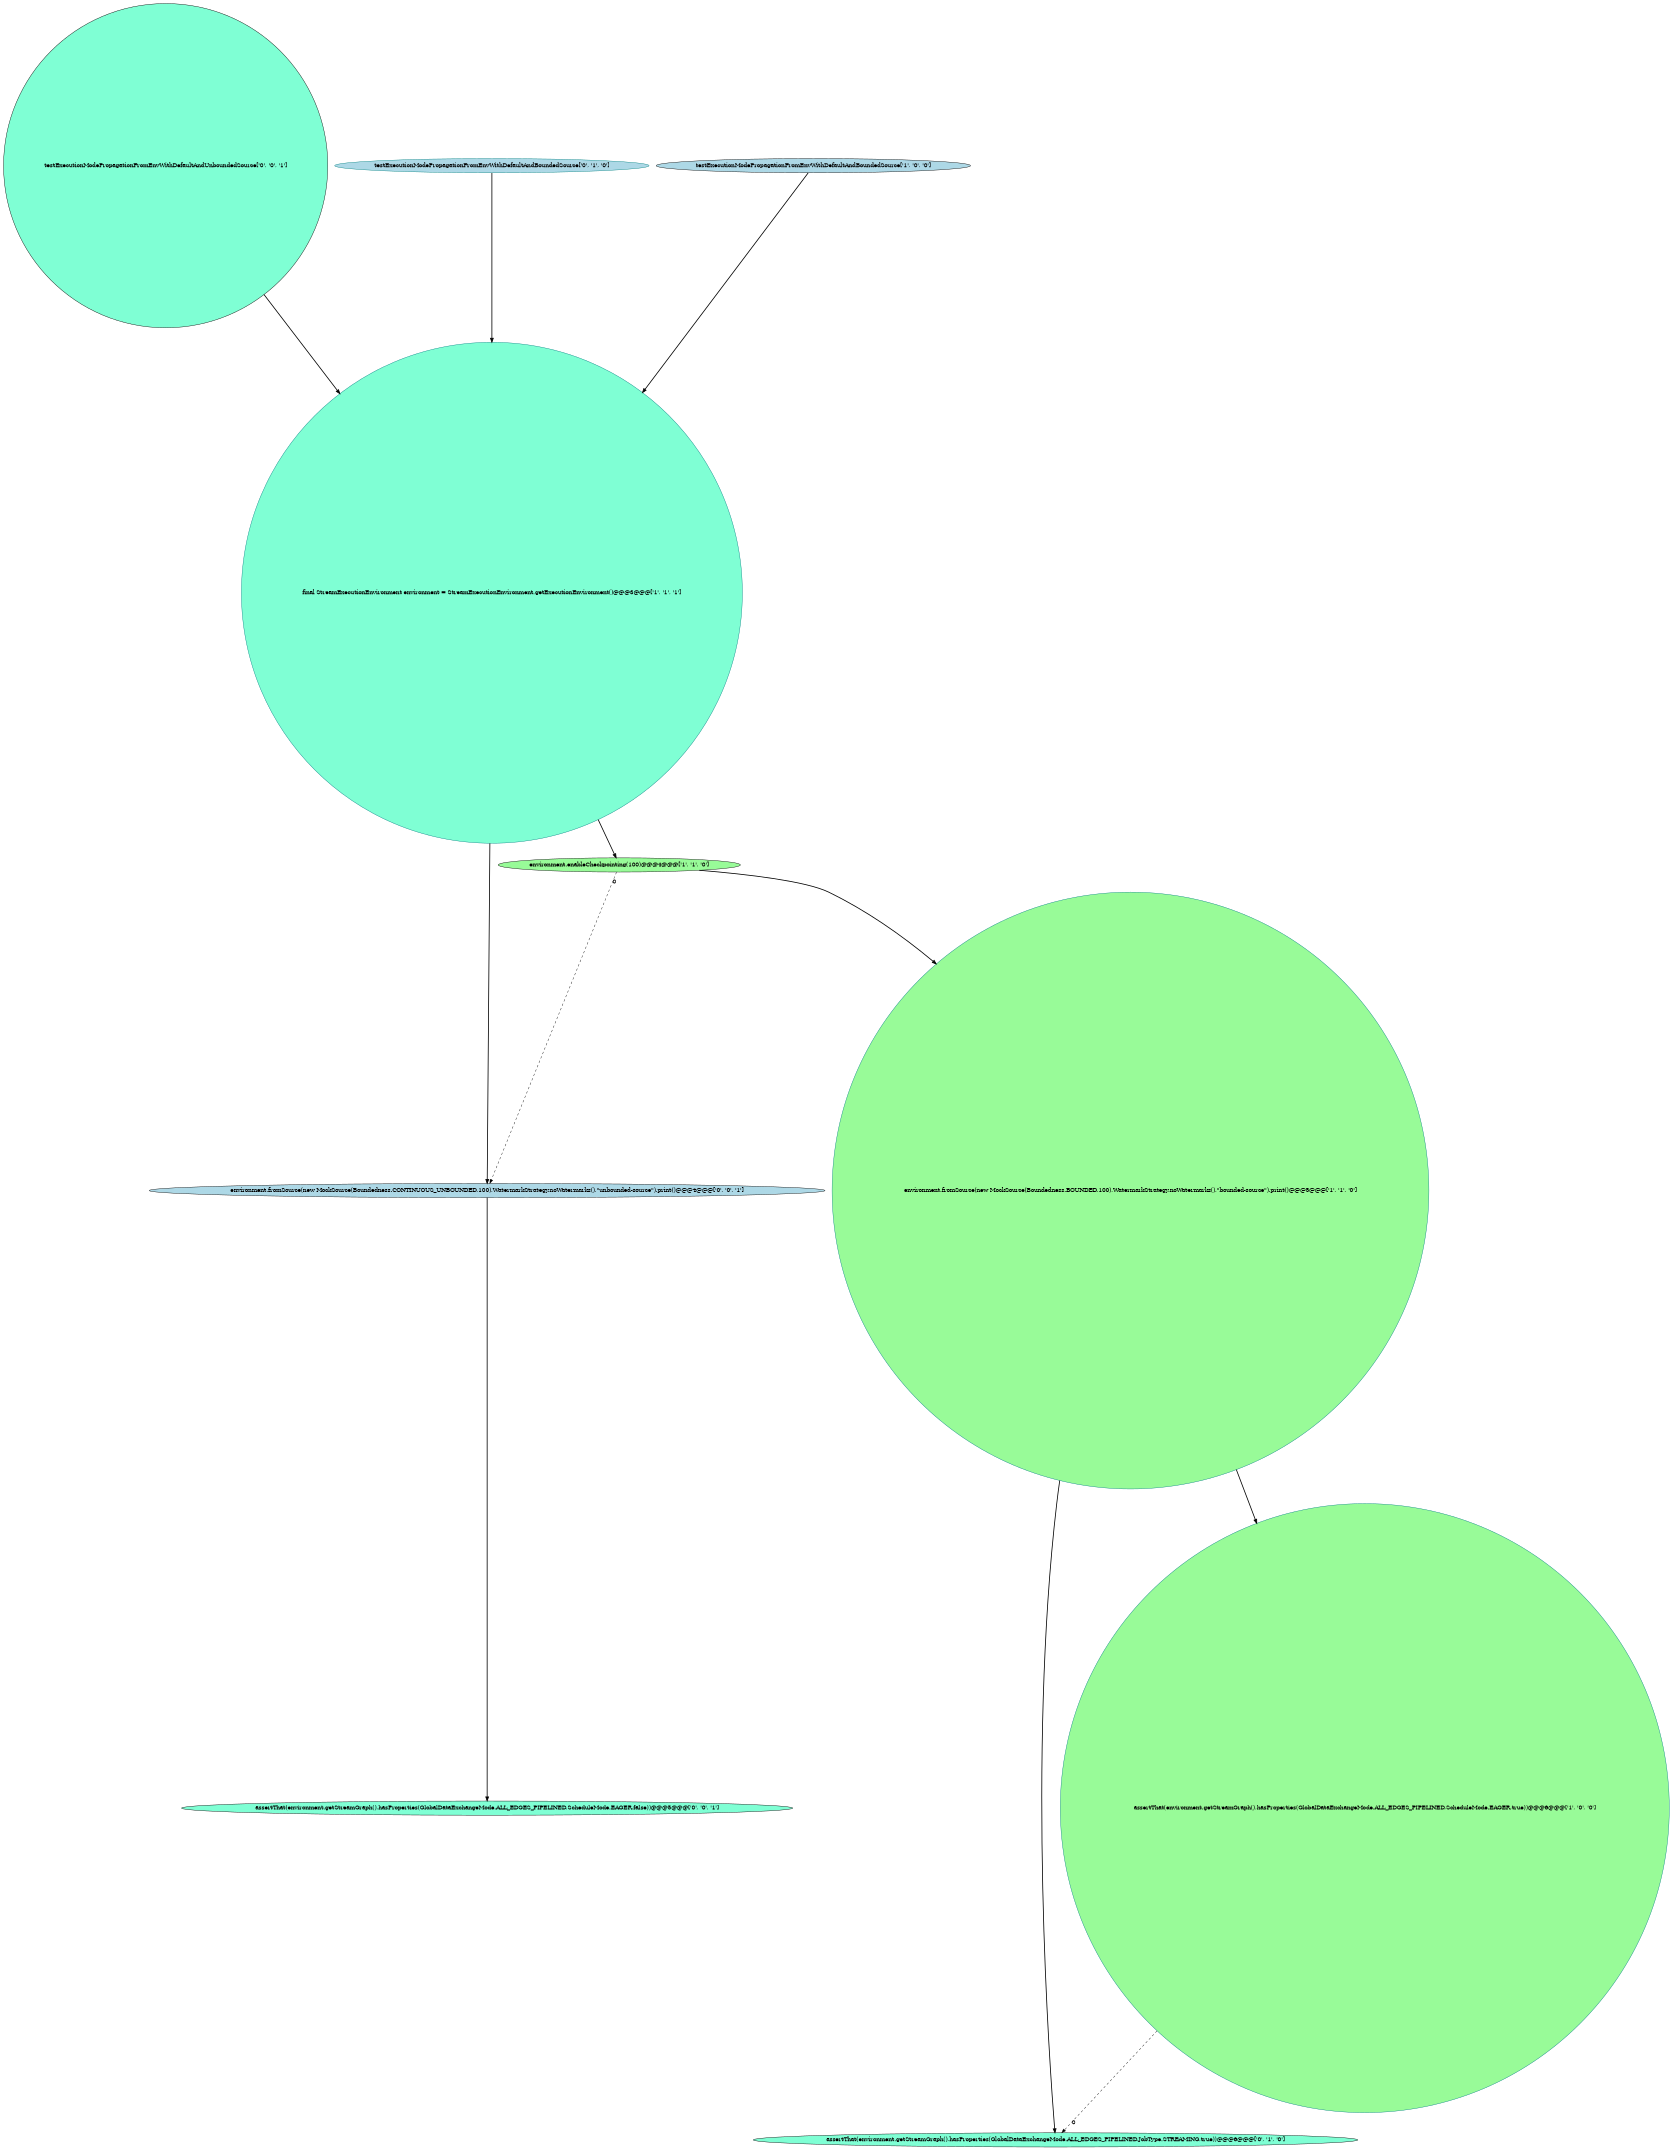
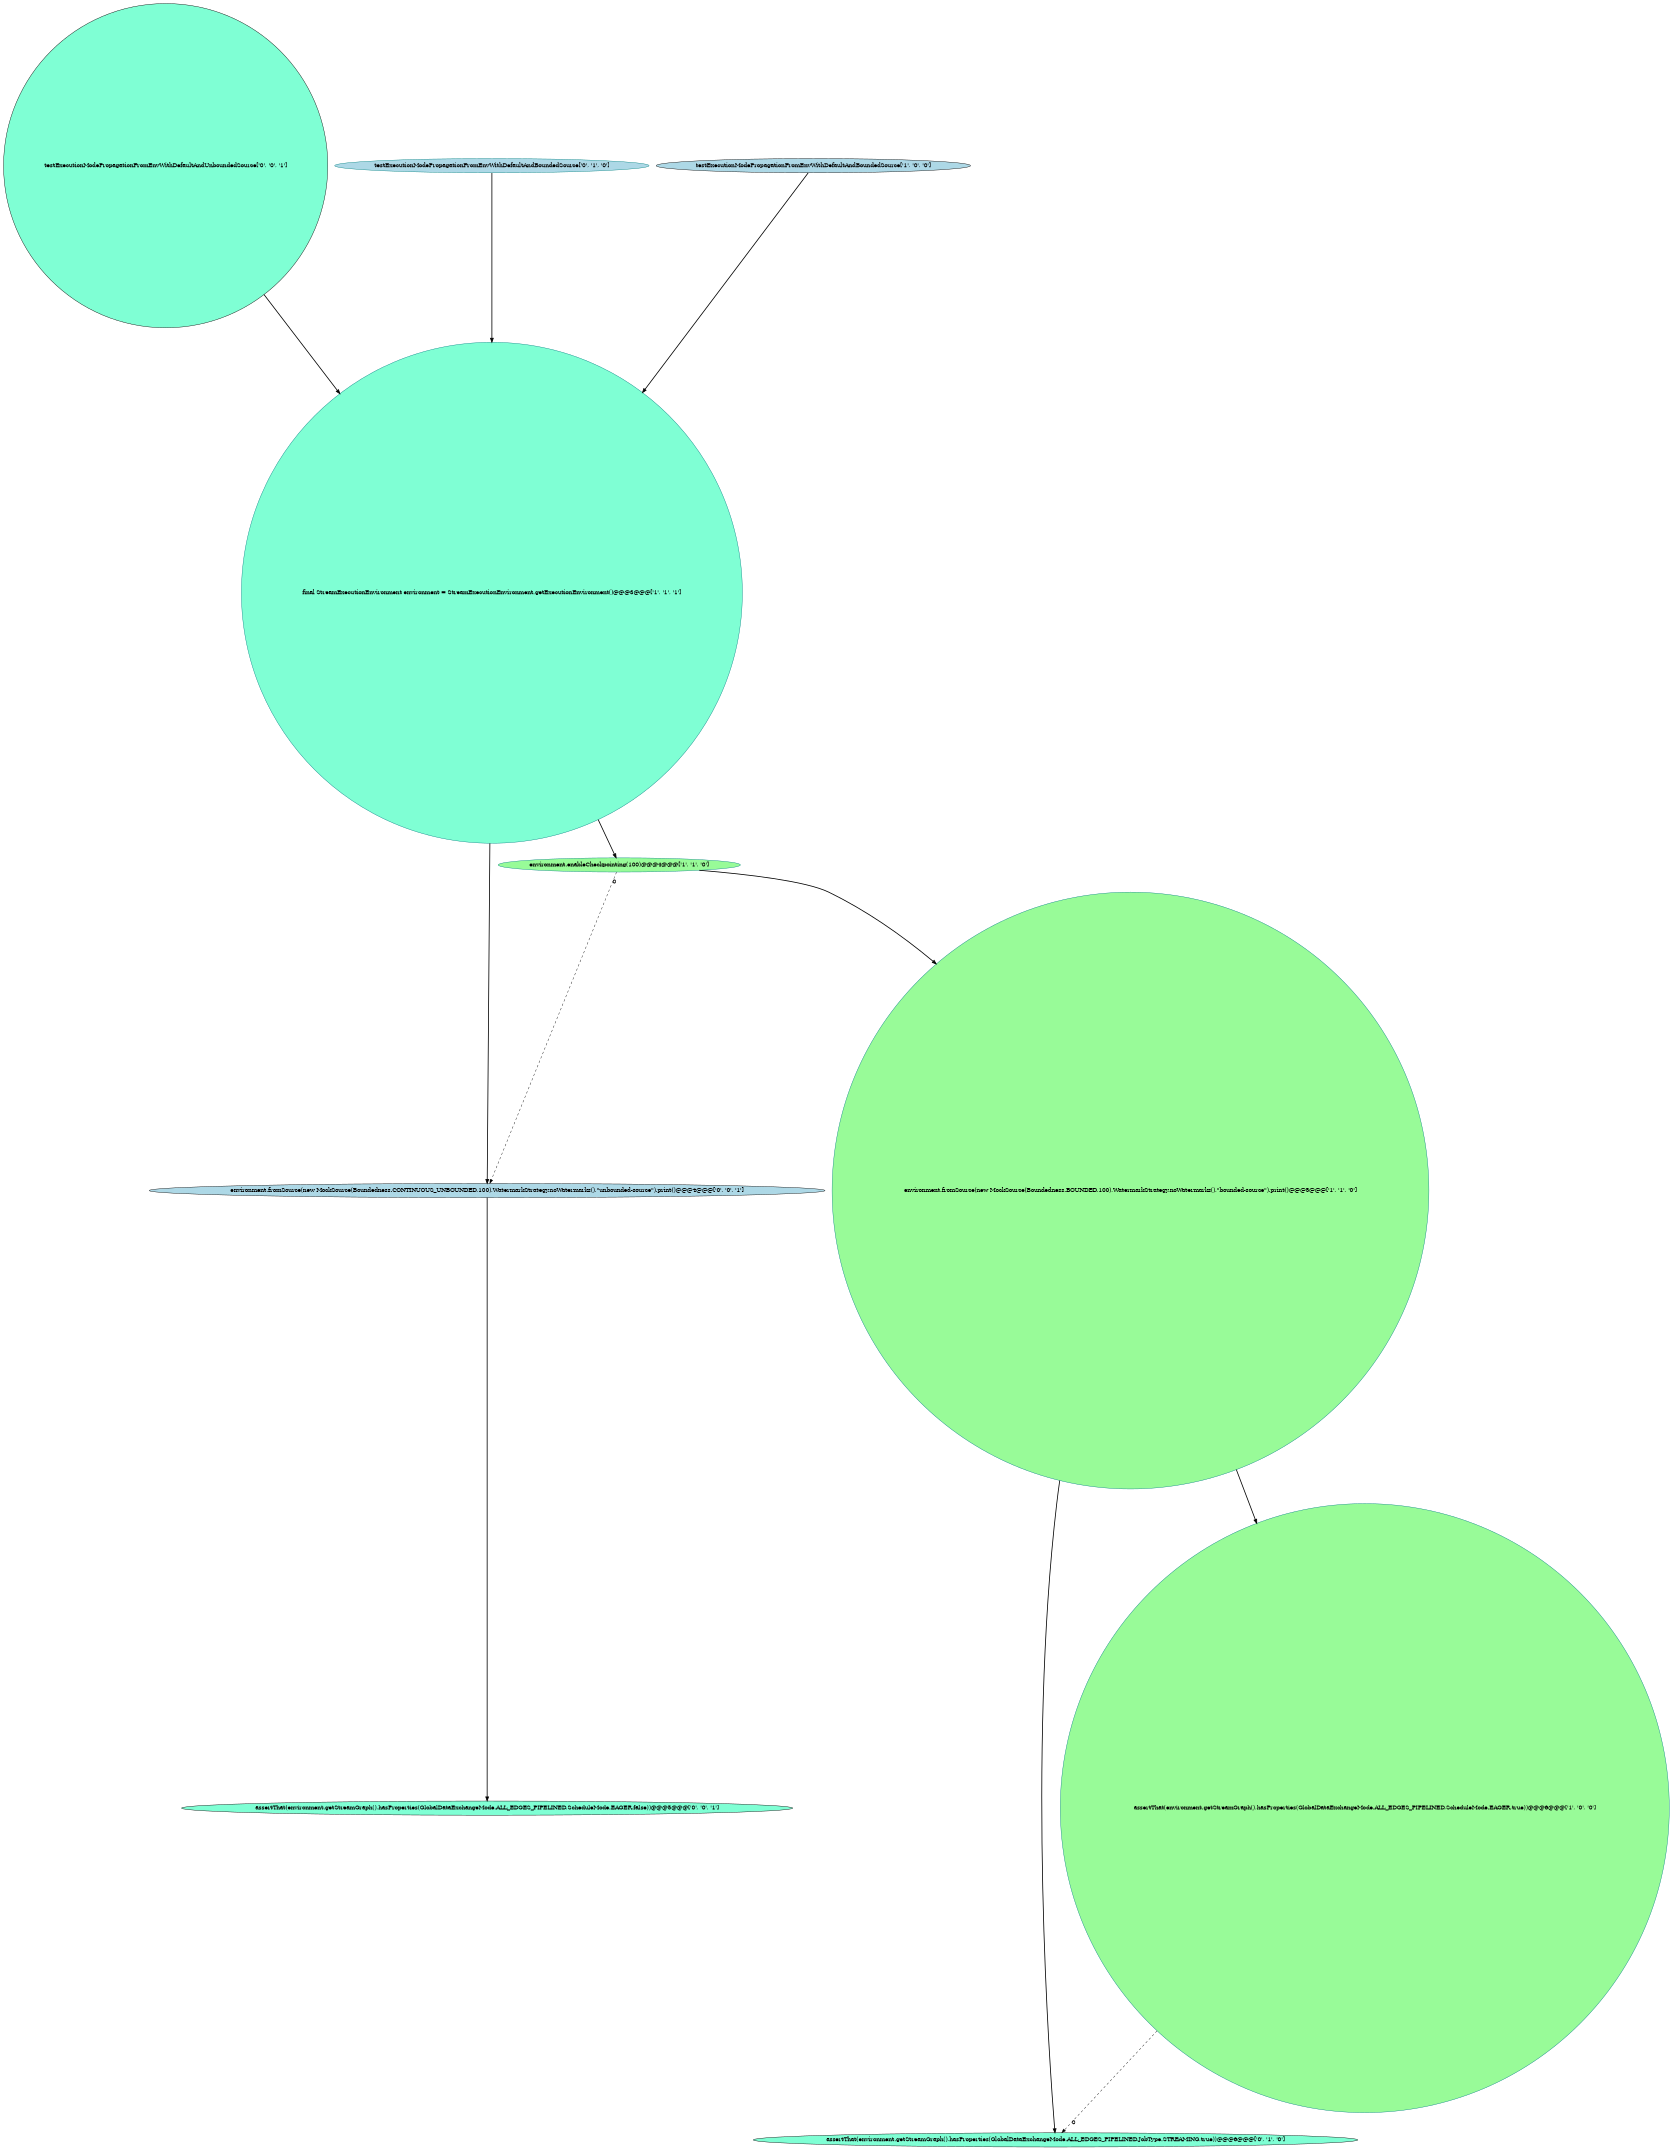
(619, 865) -> (619, 865)
